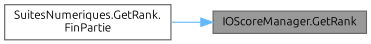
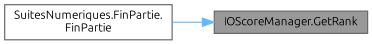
(88, 22) -> (88, 22)
